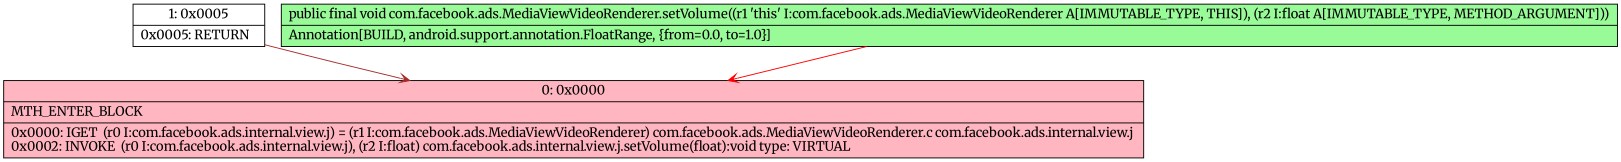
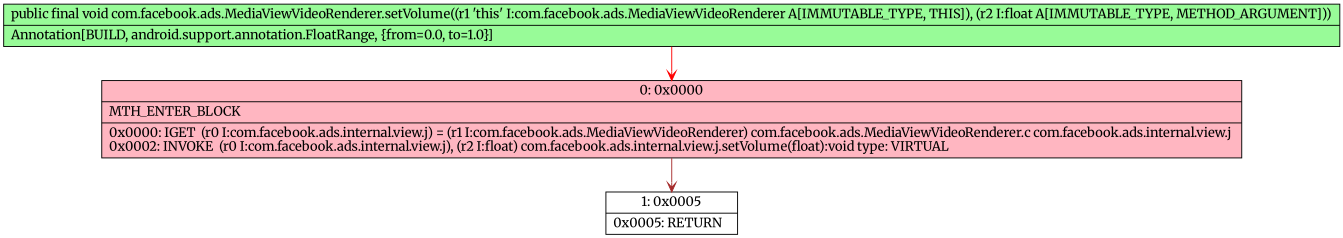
(333, 62) -> (672, 170)
